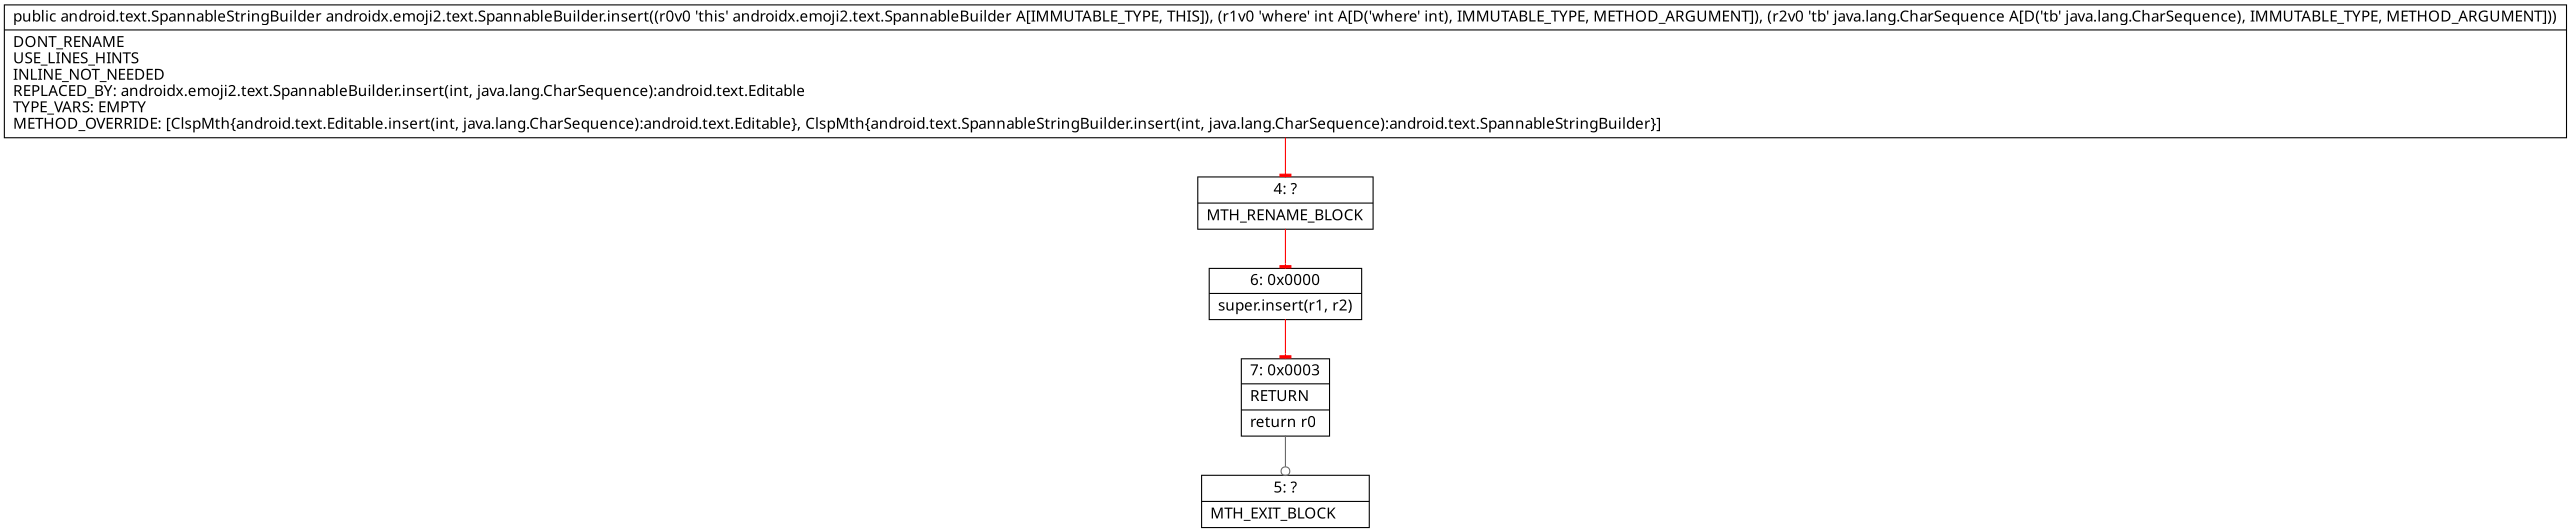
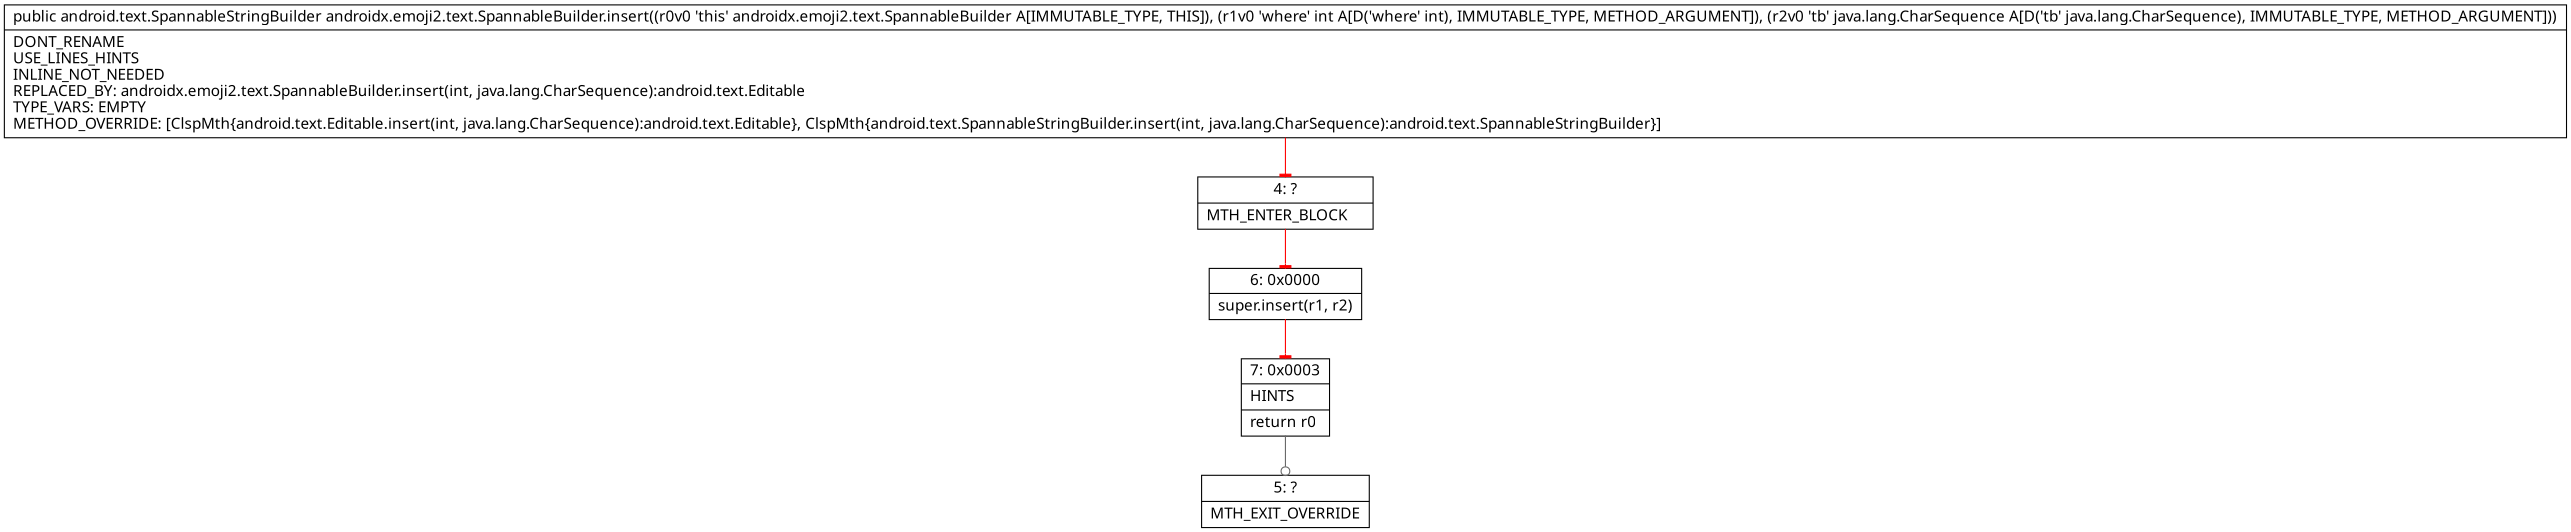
(1285, 216) -> (1277, 216)
(1280, 396) -> (1272, 396)
(1273, 514) -> (1285, 514)
